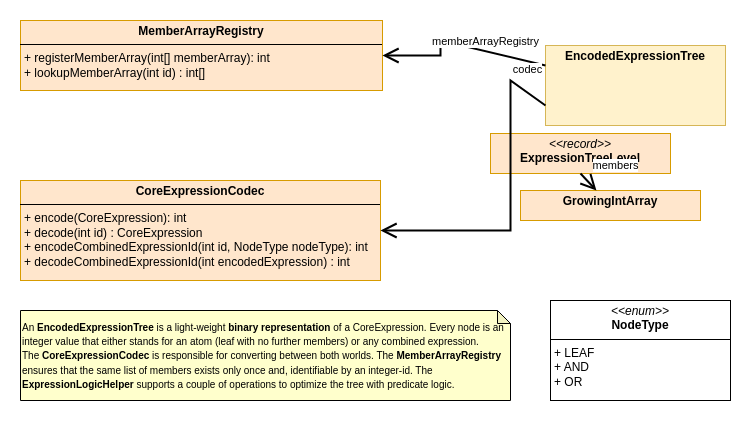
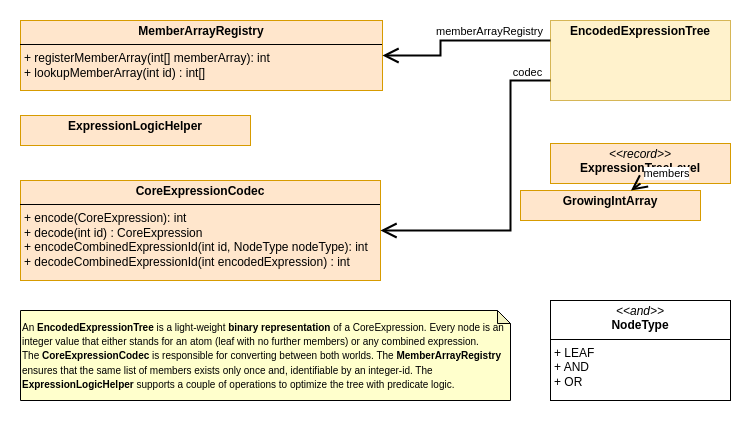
(636, 86) -> (641, 61)
none -> (136, 131)
(581, 154) -> (641, 164)
(577, 337) -> (577, 337)
